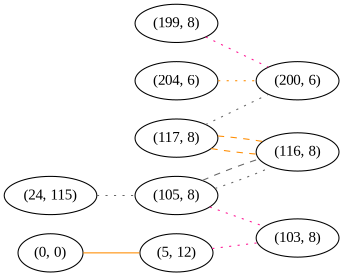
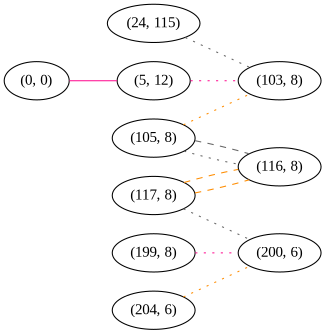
(116, 196) -> (217, 52)
(237, 217) -> (217, 109)
(111, 253) -> (93, 81)
